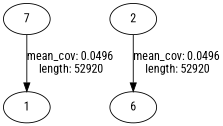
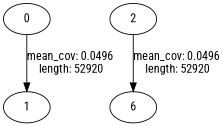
(27, 19) -> (27, 19)
